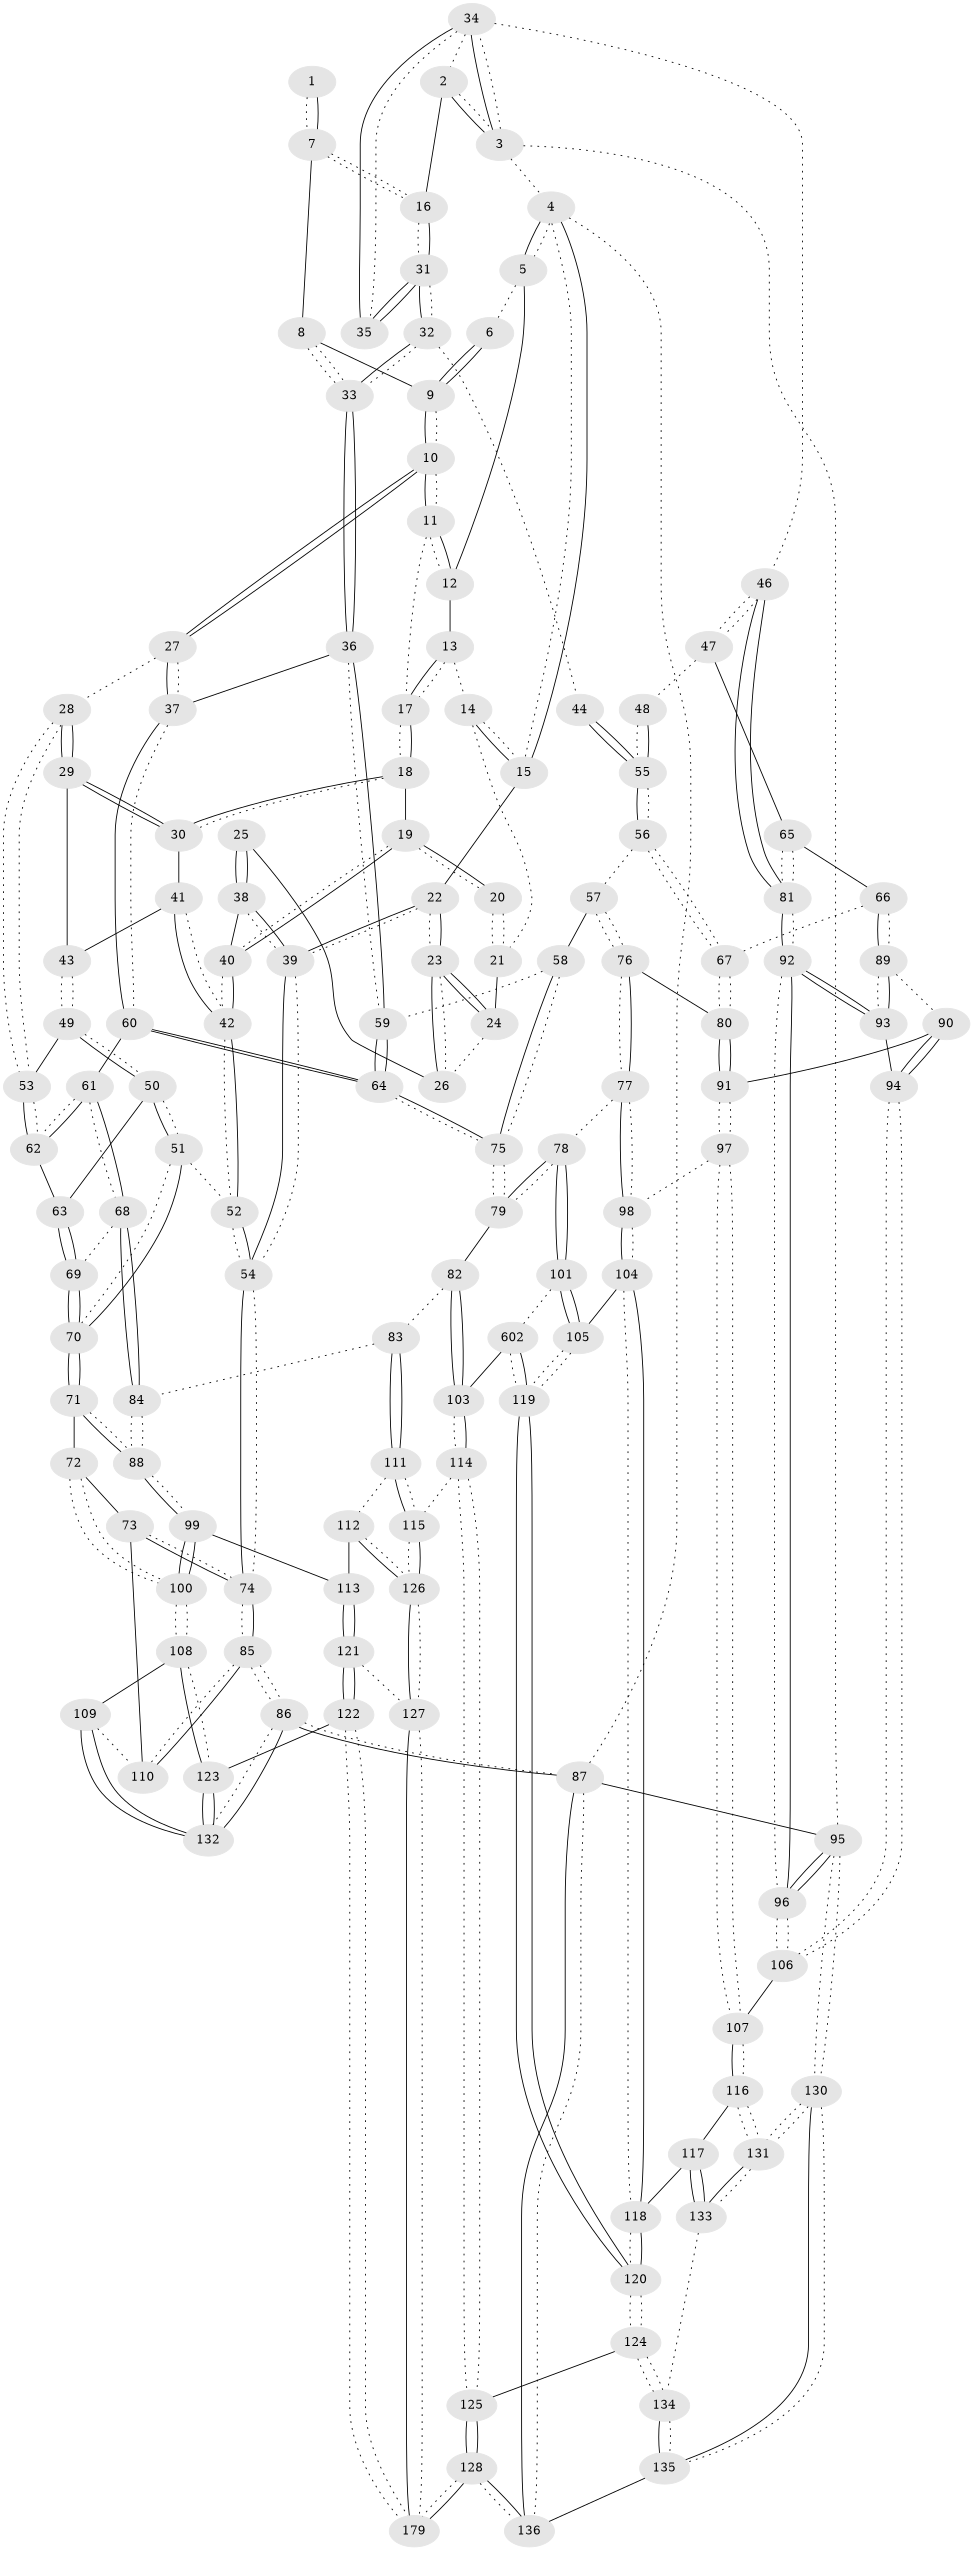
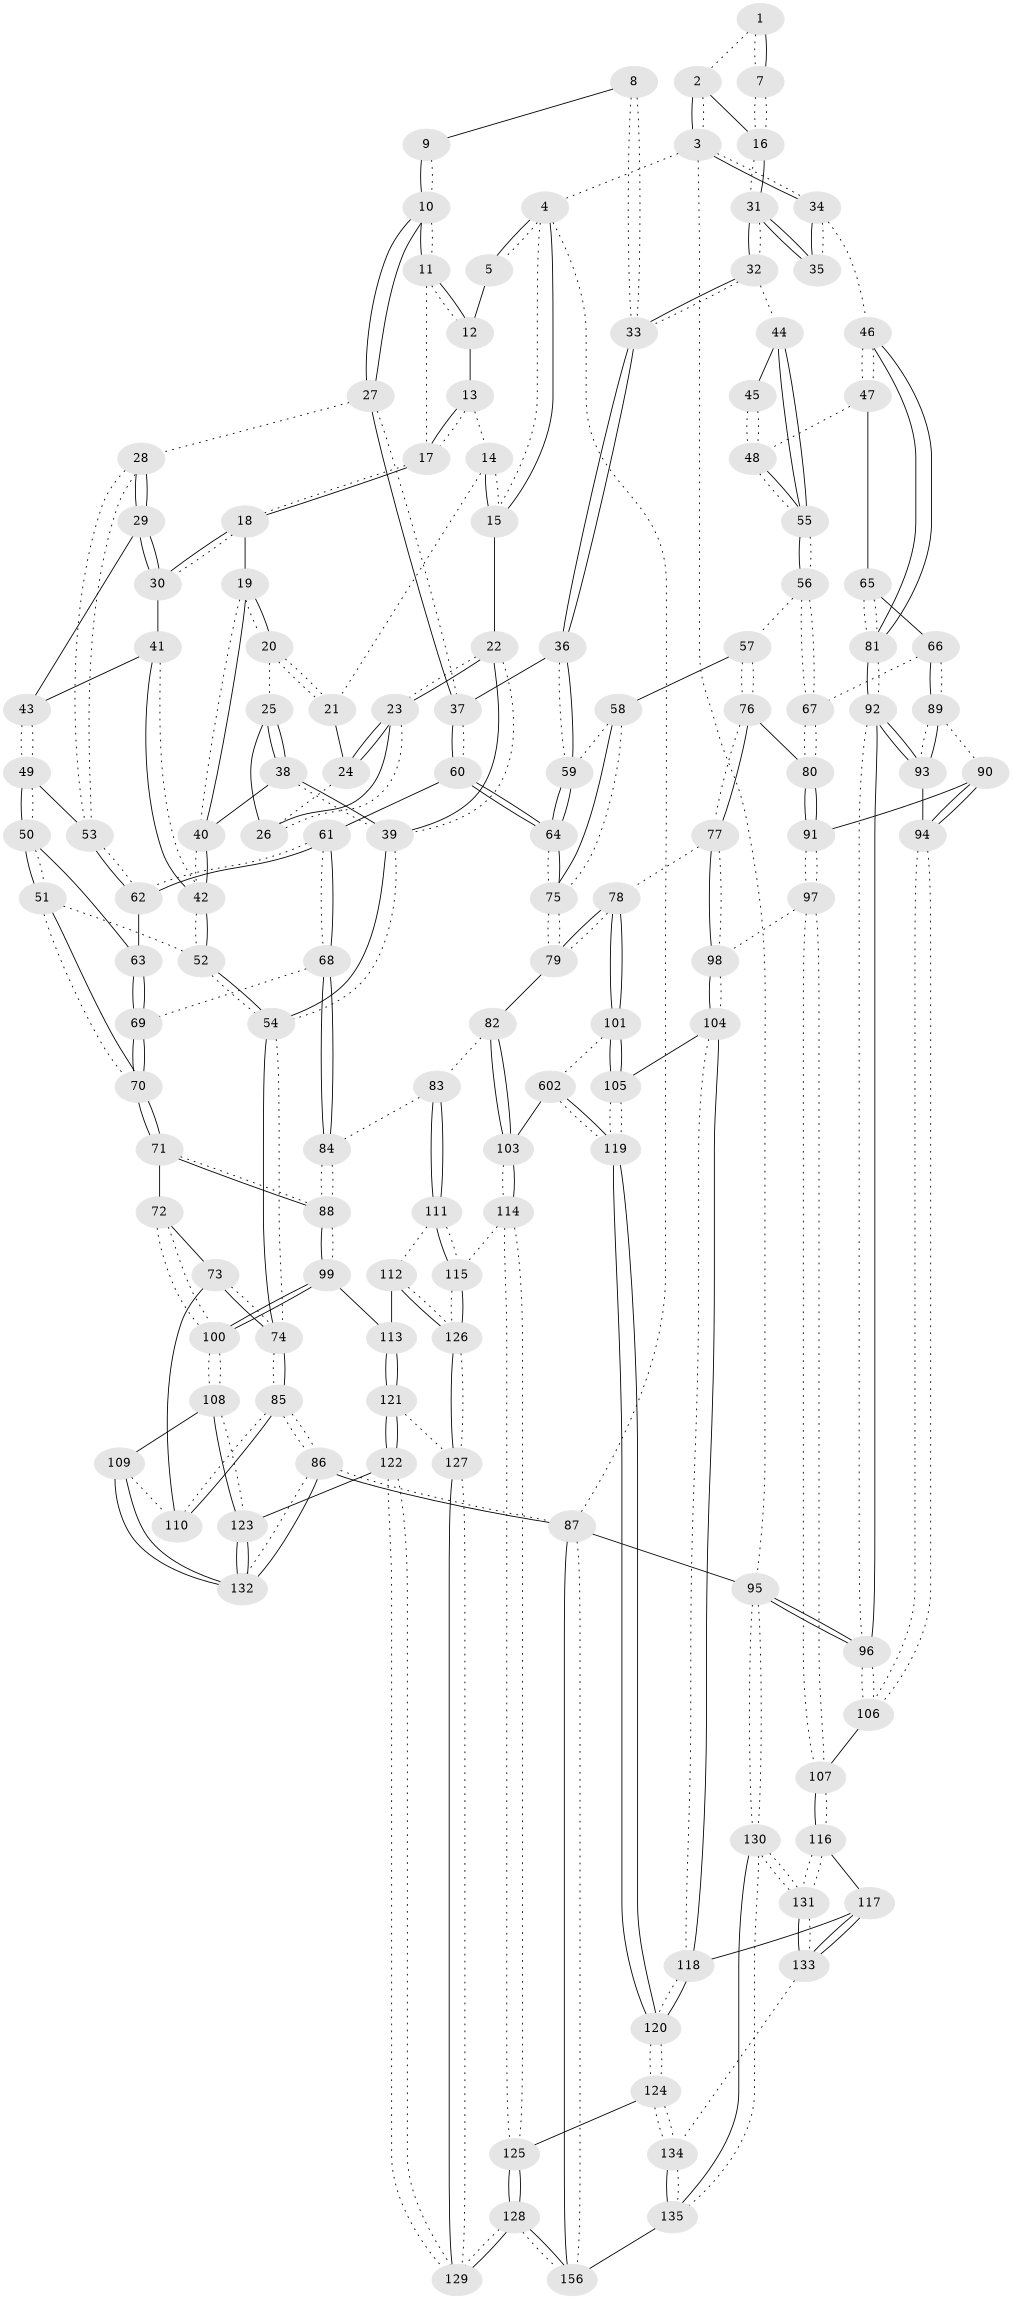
(458, 51) -> (729, 50)
(307, 239) -> none
(490, 333) -> none
none -> (753, 396)
none -> (270, 679)
(414, 2531) -> (457, 2280)
(529, 2531) -> (572, 2280)
